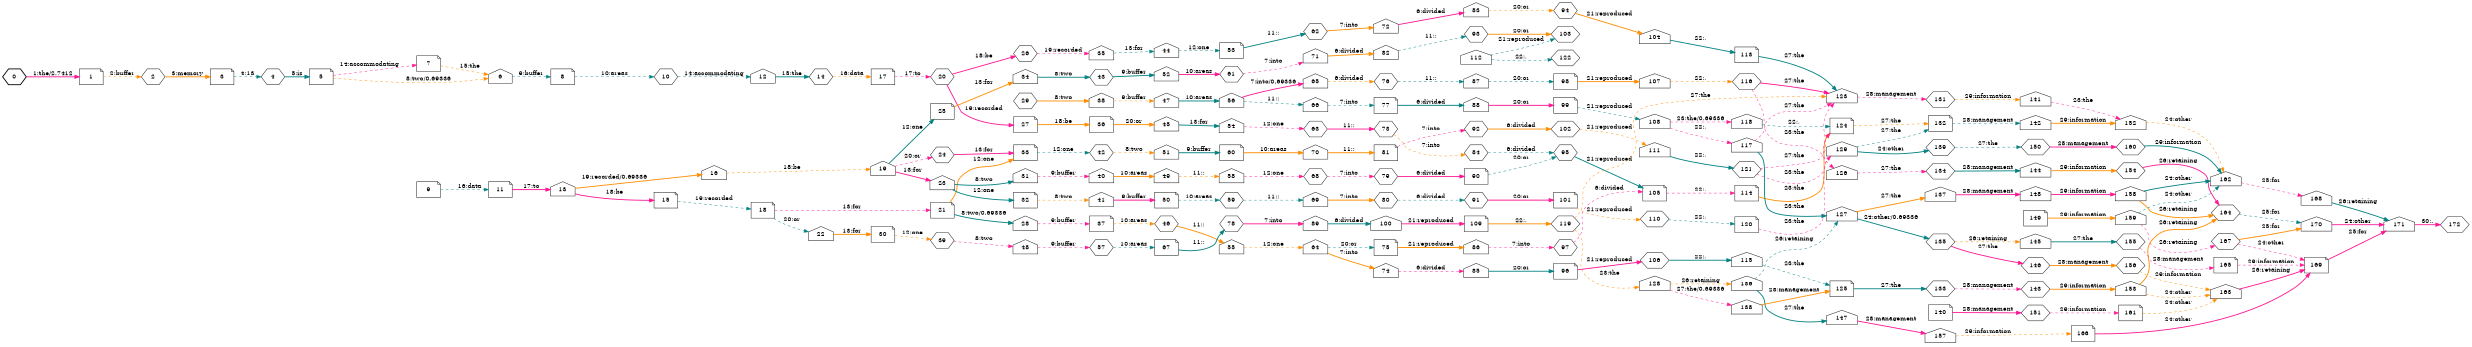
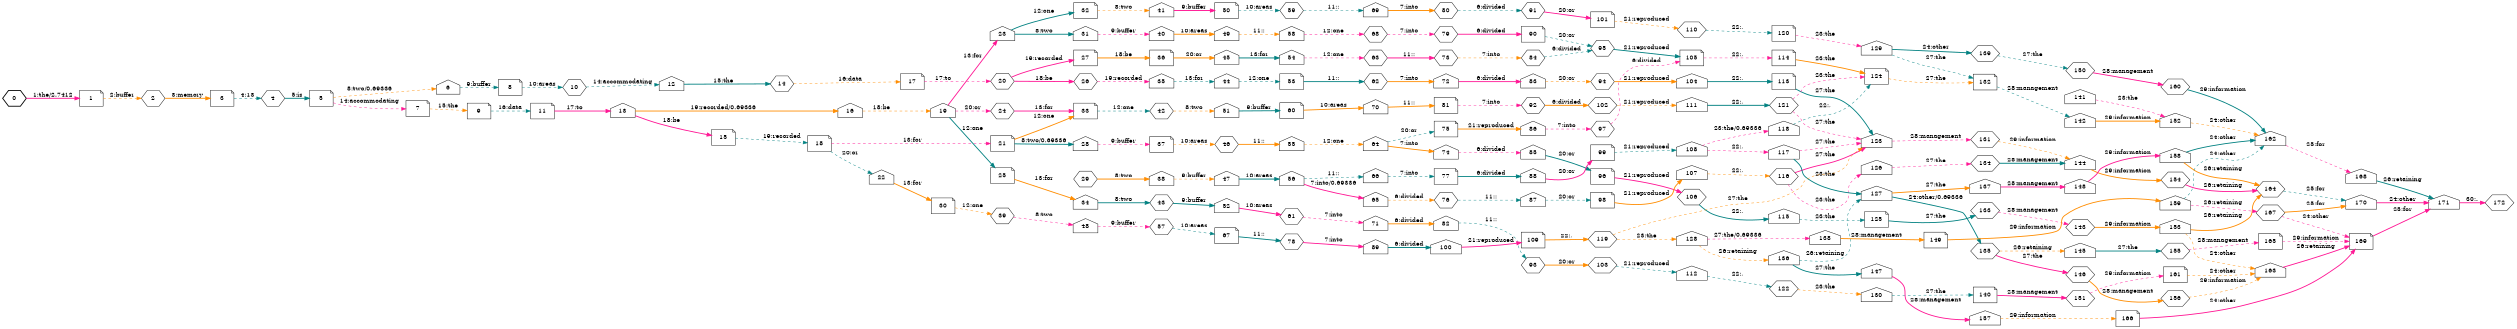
(1521, 48) -> (1644, 269)
(462, 70) -> (446, 110)
(1985, 100) -> (2032, 148)
none -> (1877, 295)
(1793, 298) -> (1880, 239)
